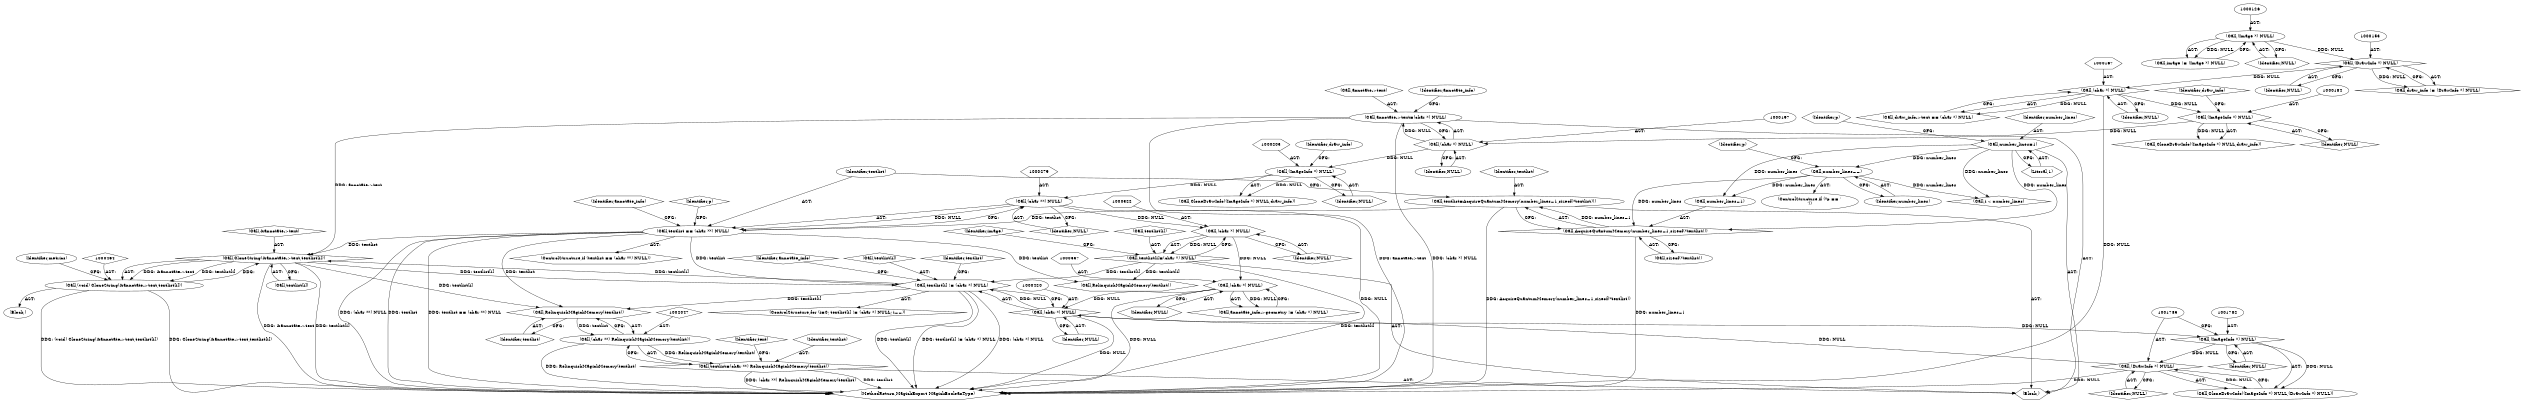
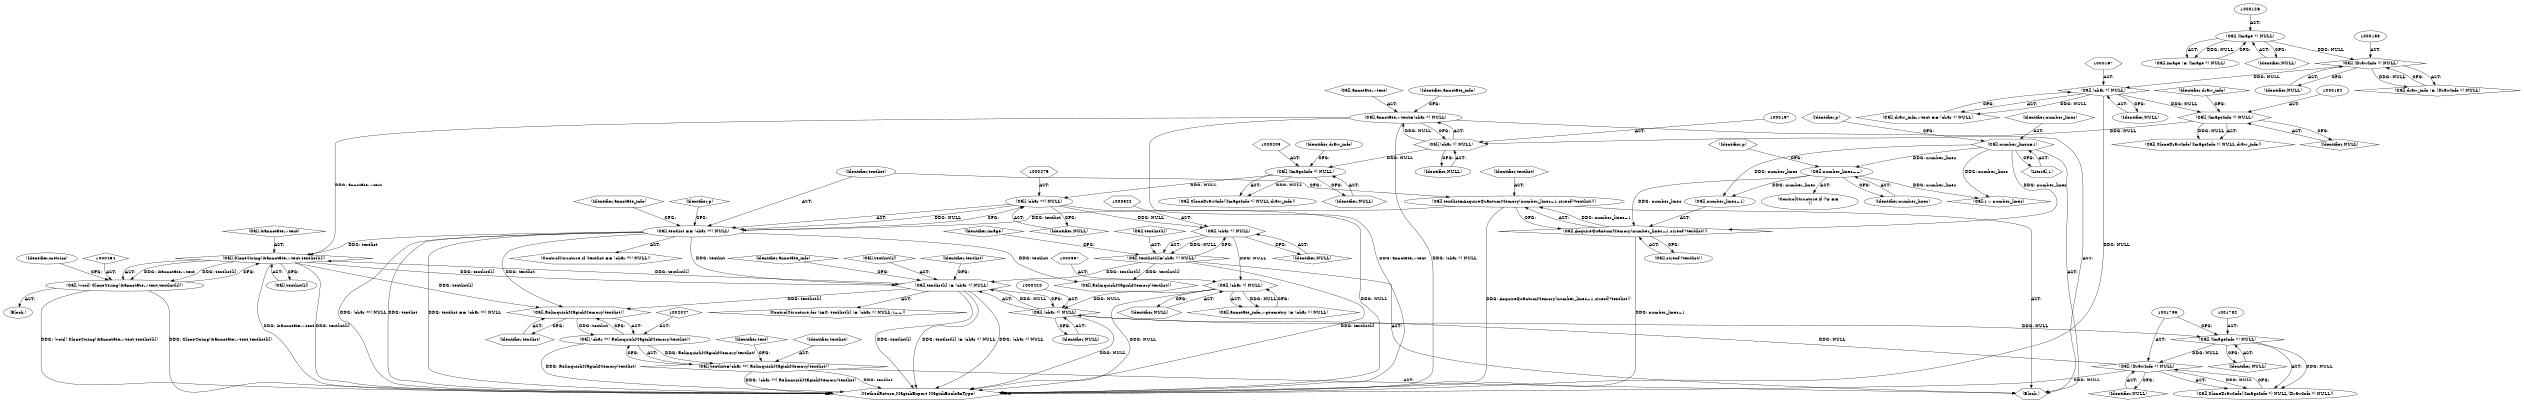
(249, 272) -> (250, 272)
